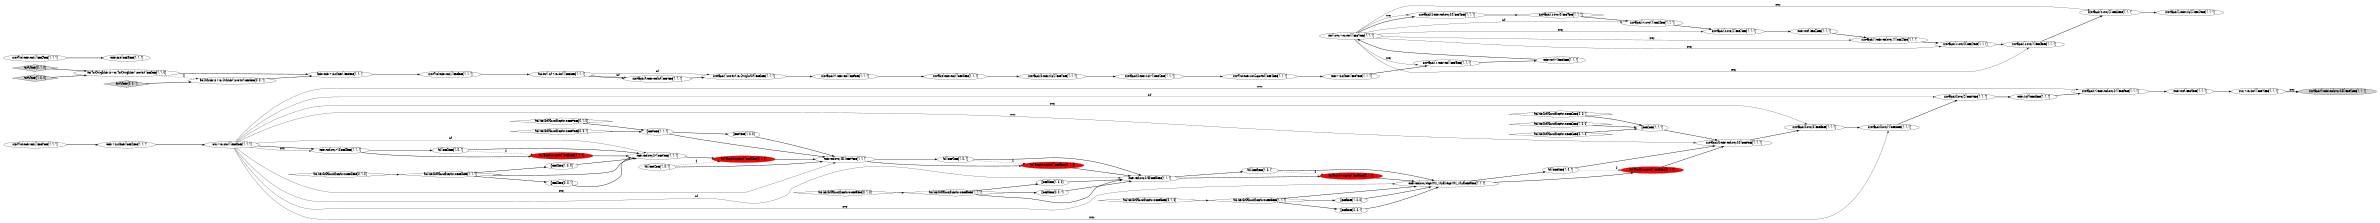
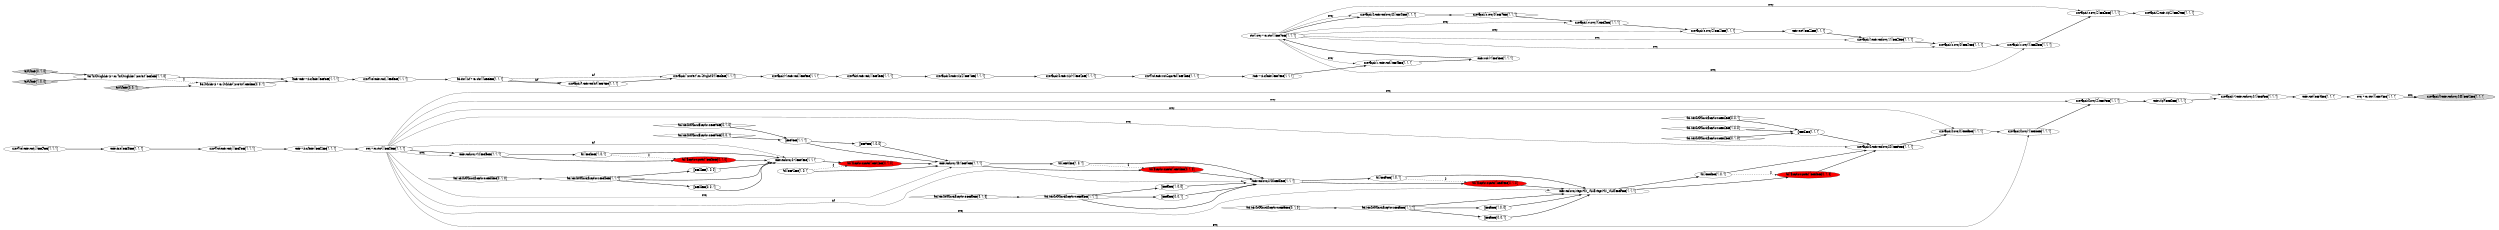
(1504, 21) -> (1446, 22)
(1150, 96) -> (1273, 100)
none -> (175, 149)
